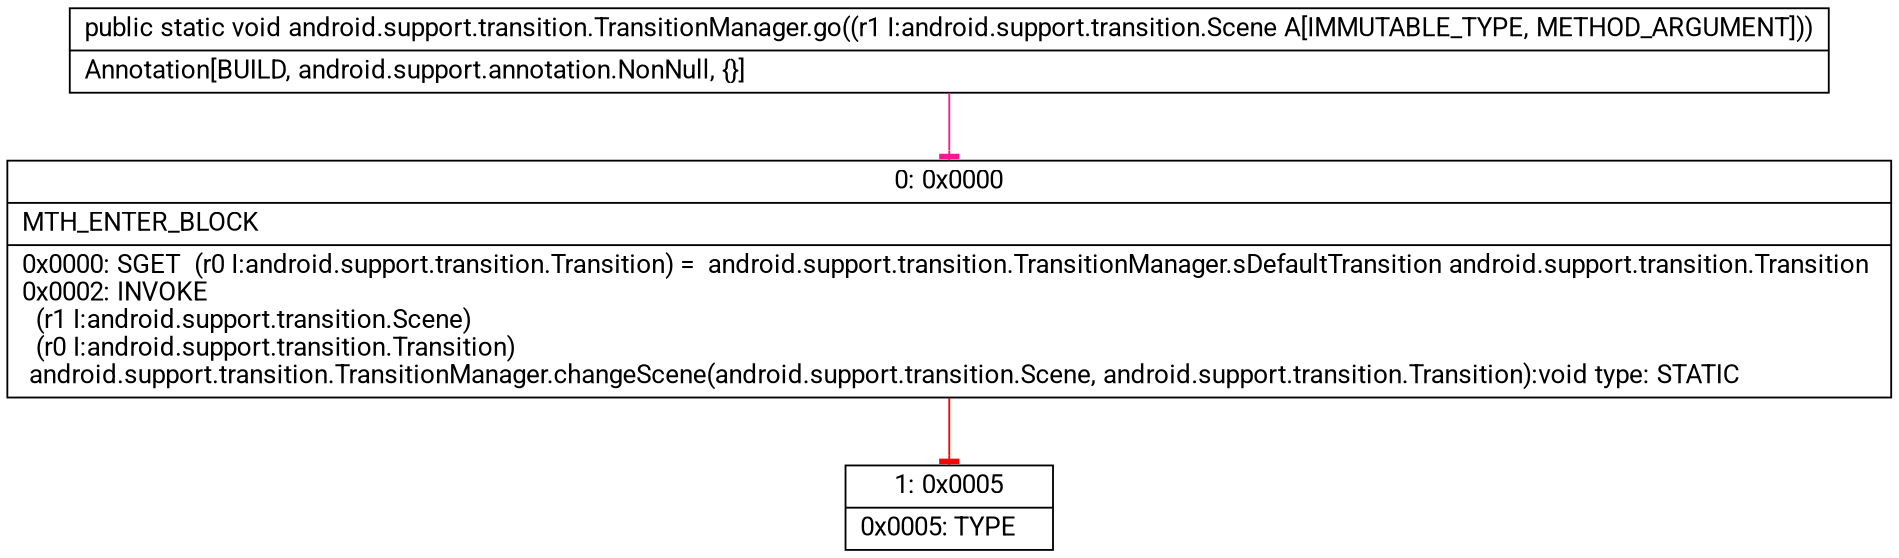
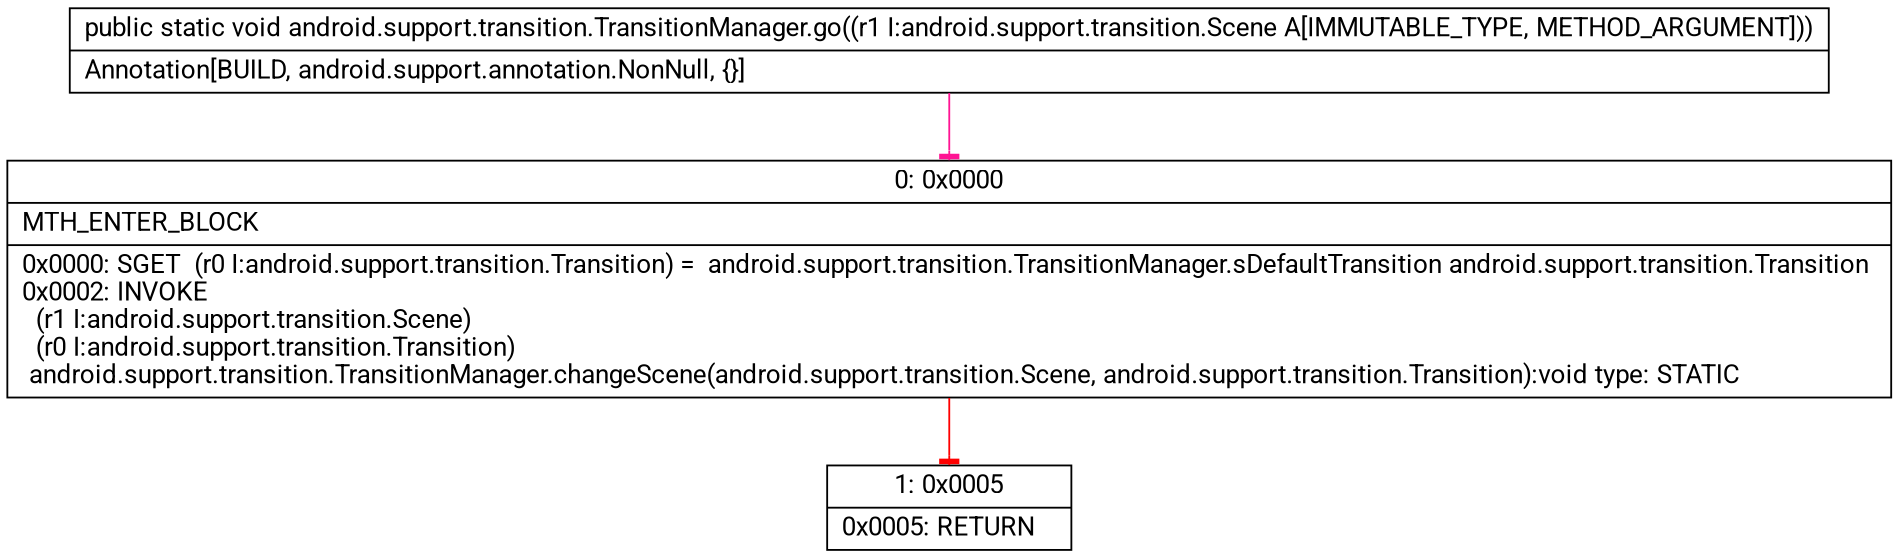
(949, 528) -> (949, 528)
